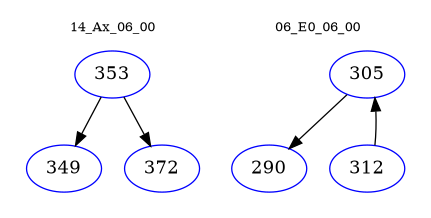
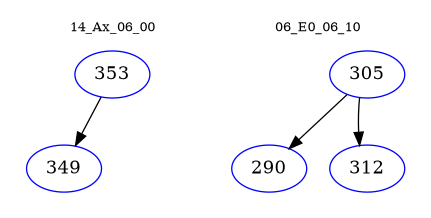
(318, 28) -> (318, 28)
(376, 128) -> (359, 115)
(162, 169) -> none
